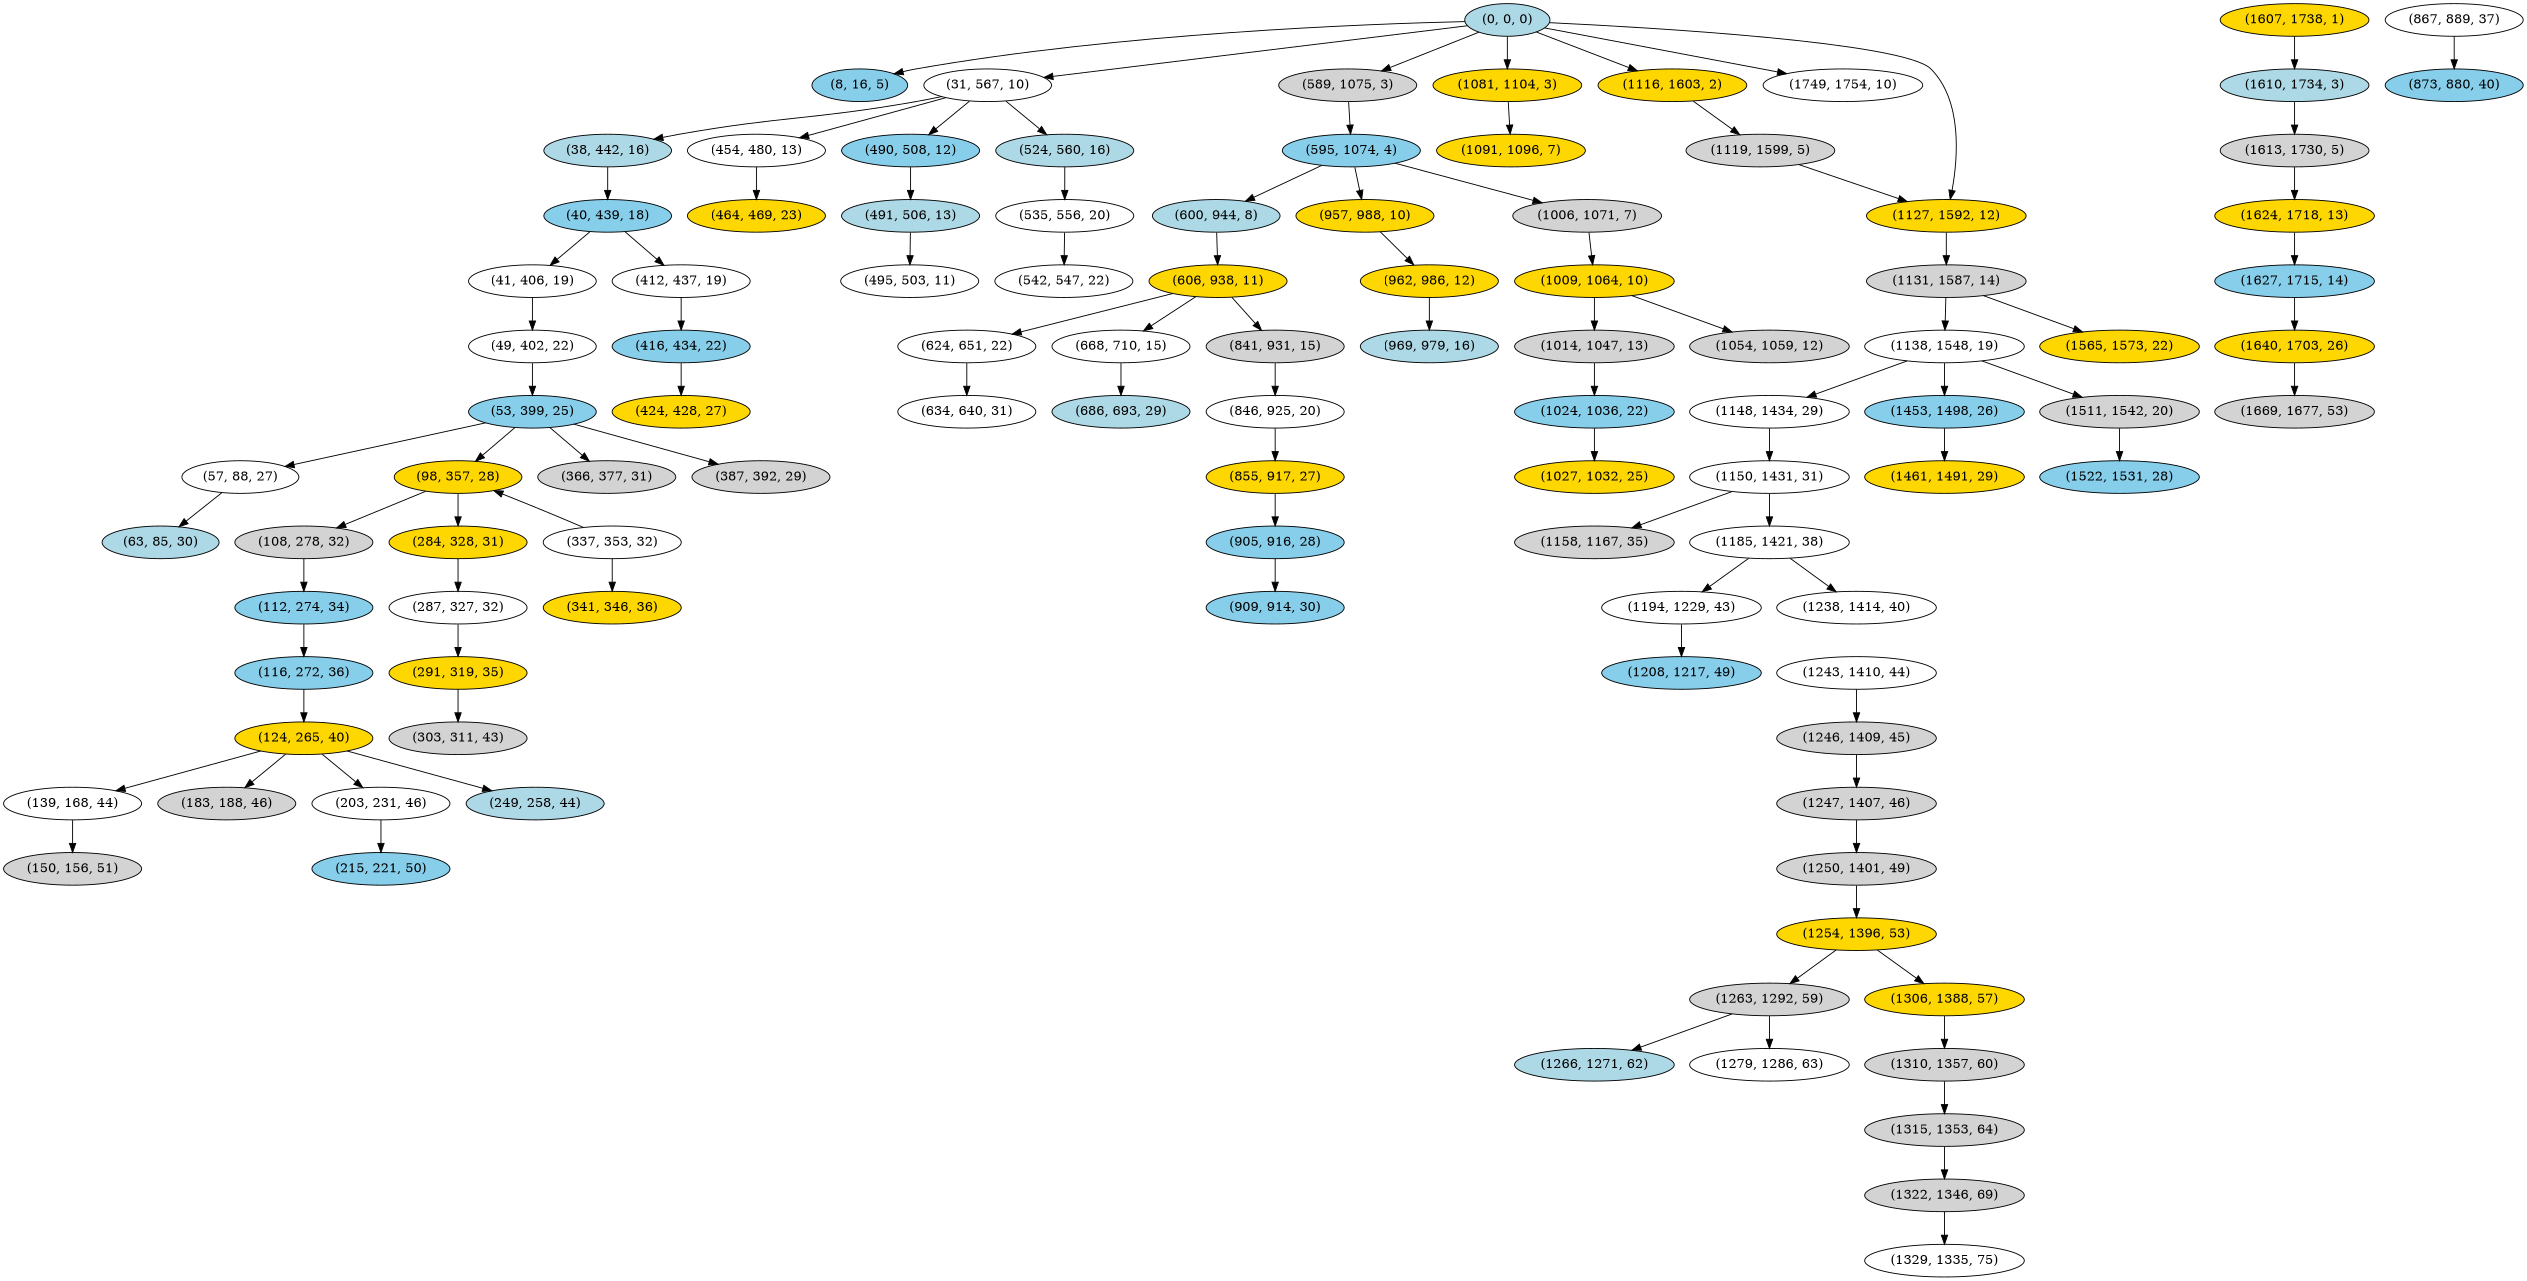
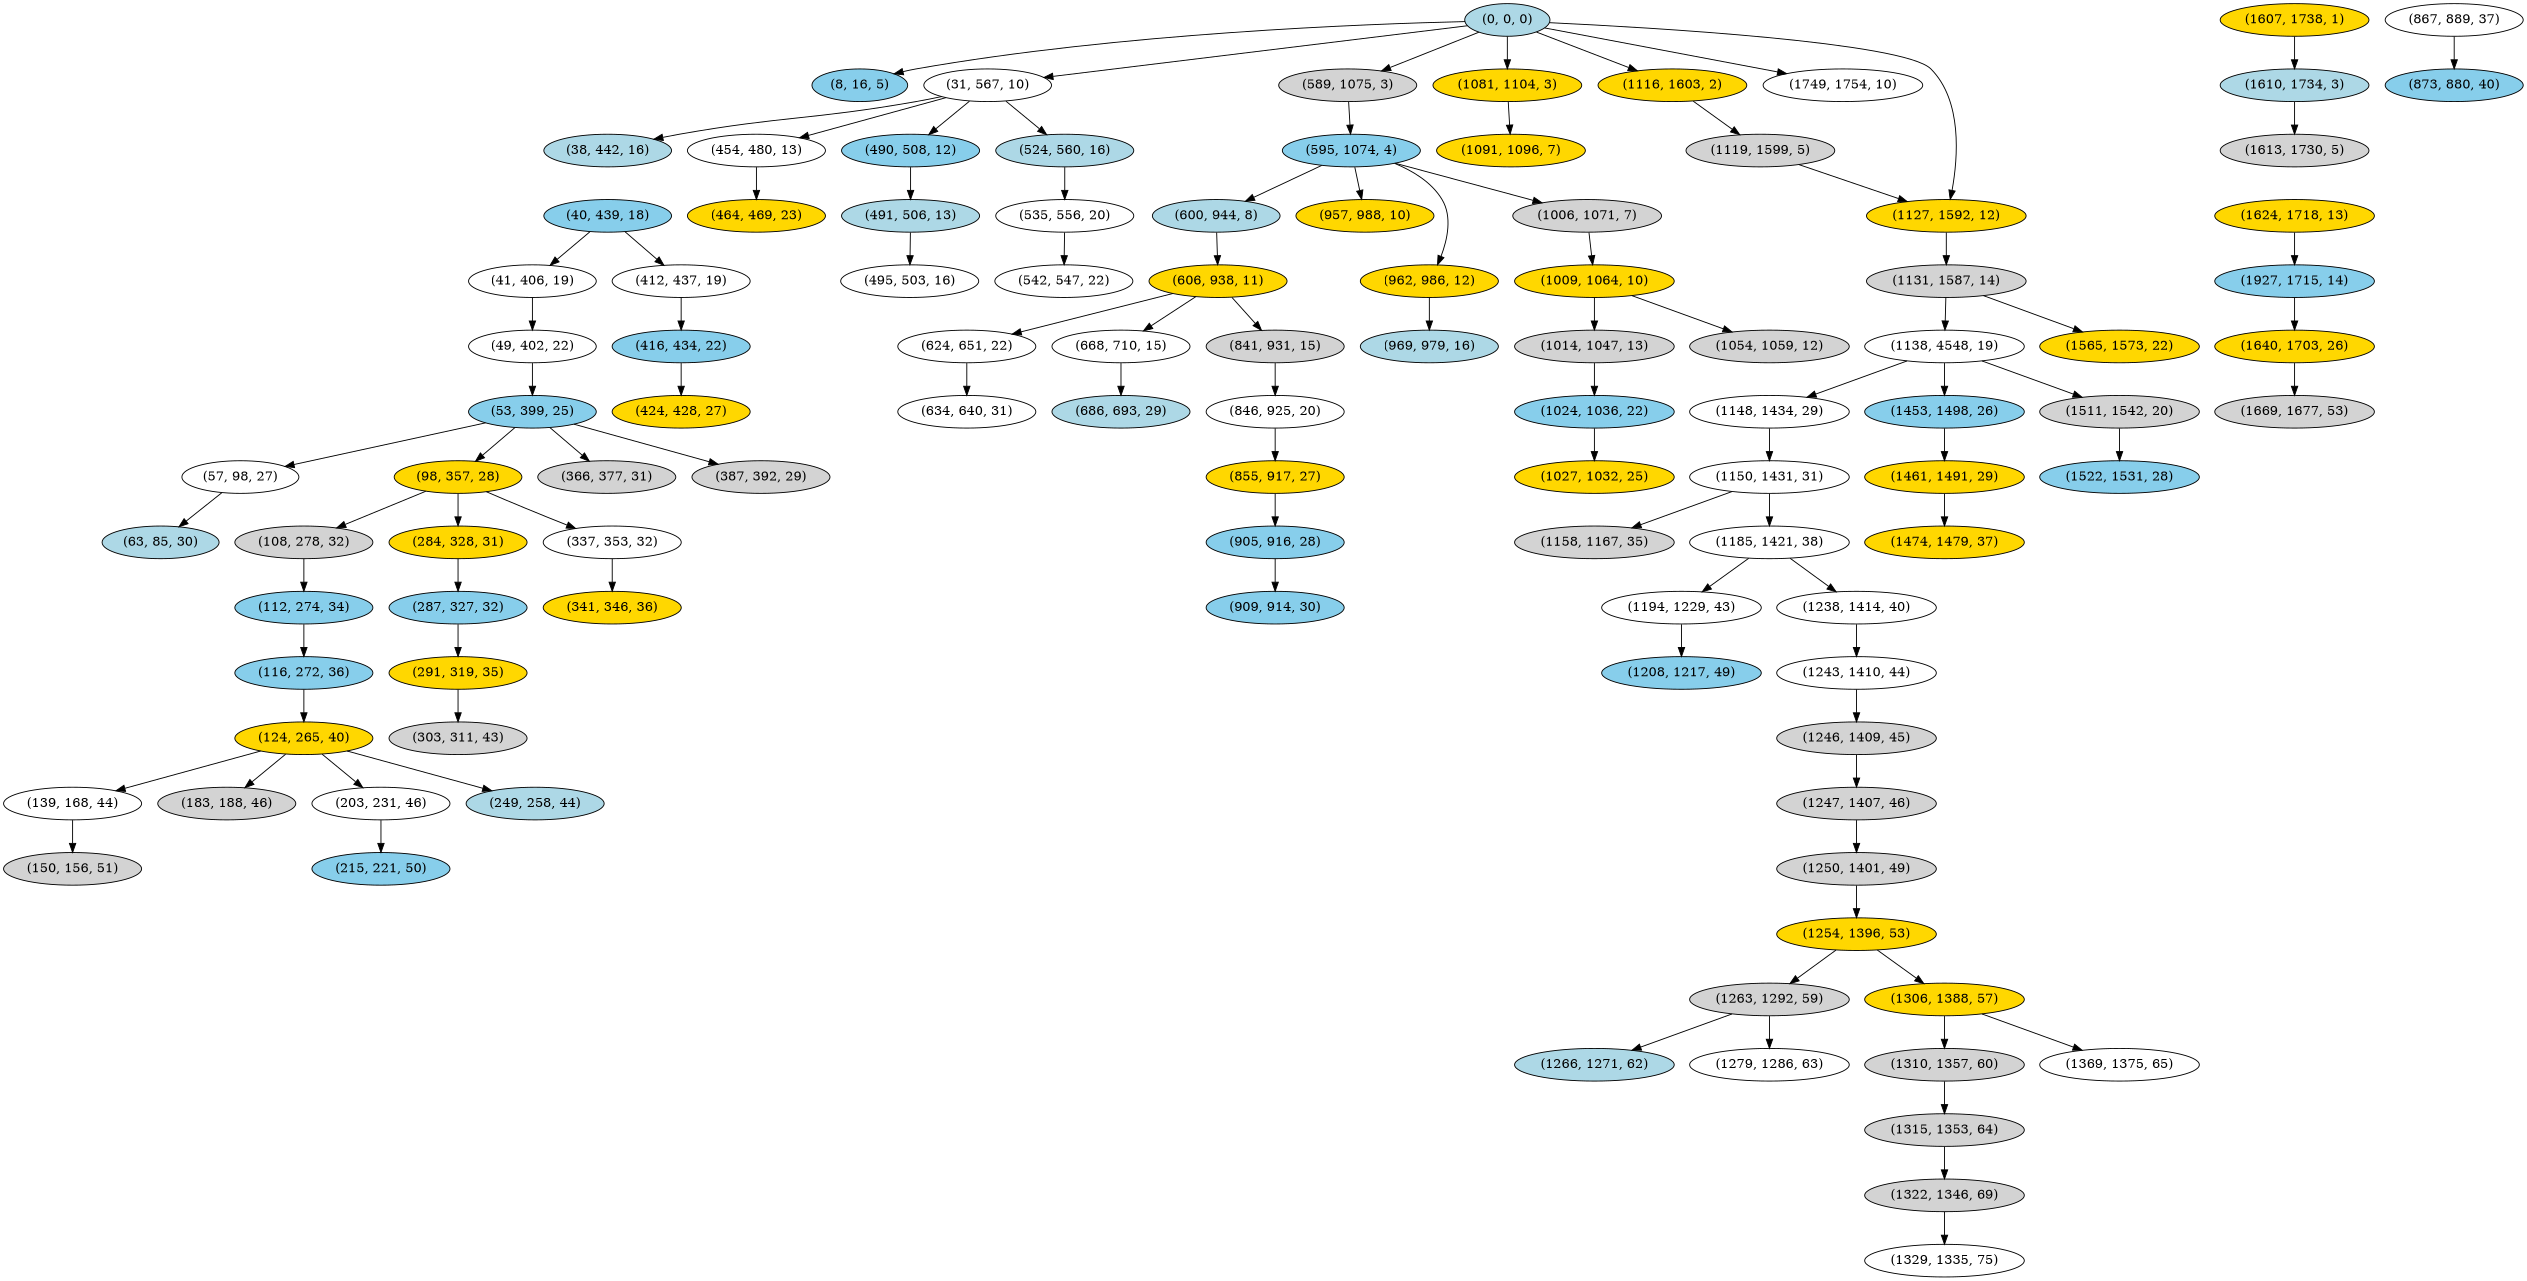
(608, 179) -> none
(2295, 179) -> none
(1394, 245) -> (1441, 199)
(910, 281) -> (910, 281)
(2295, 281) -> (2295, 281)
(1944, 346) -> (1944, 346)
(240, 477) -> (240, 477)
(543, 510) -> (527, 509)
none -> (1944, 542)
(458, 608) -> (458, 608)
none -> (1857, 636)
none -> (2120, 1065)
